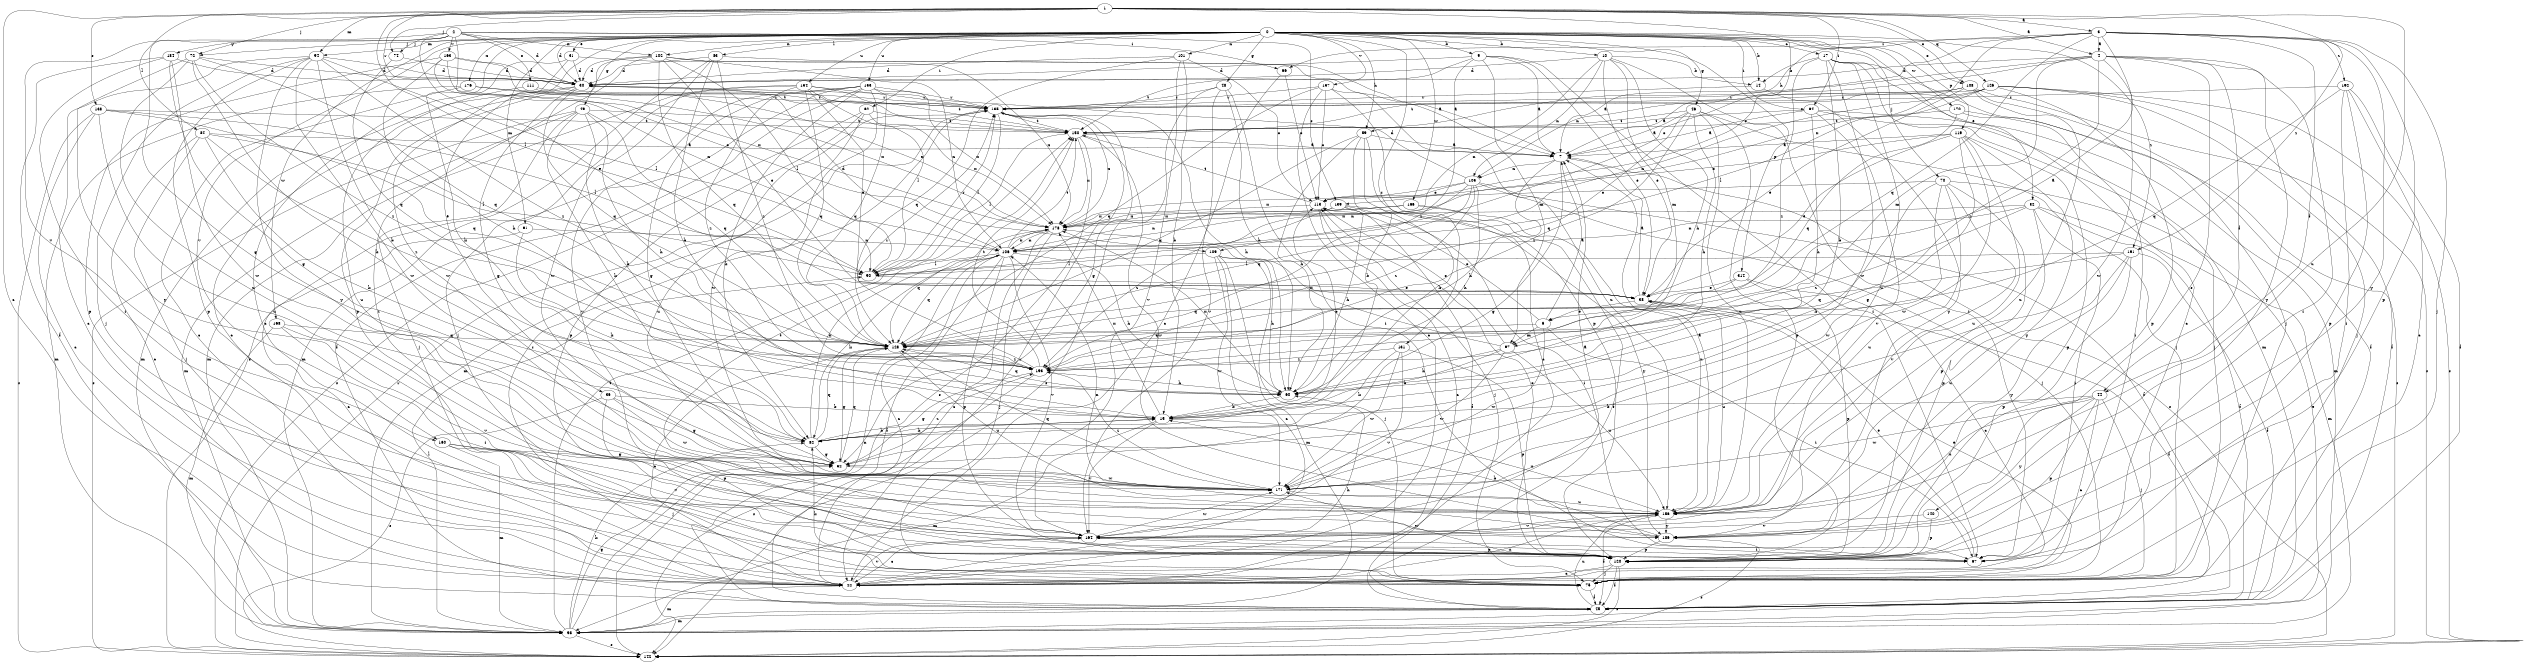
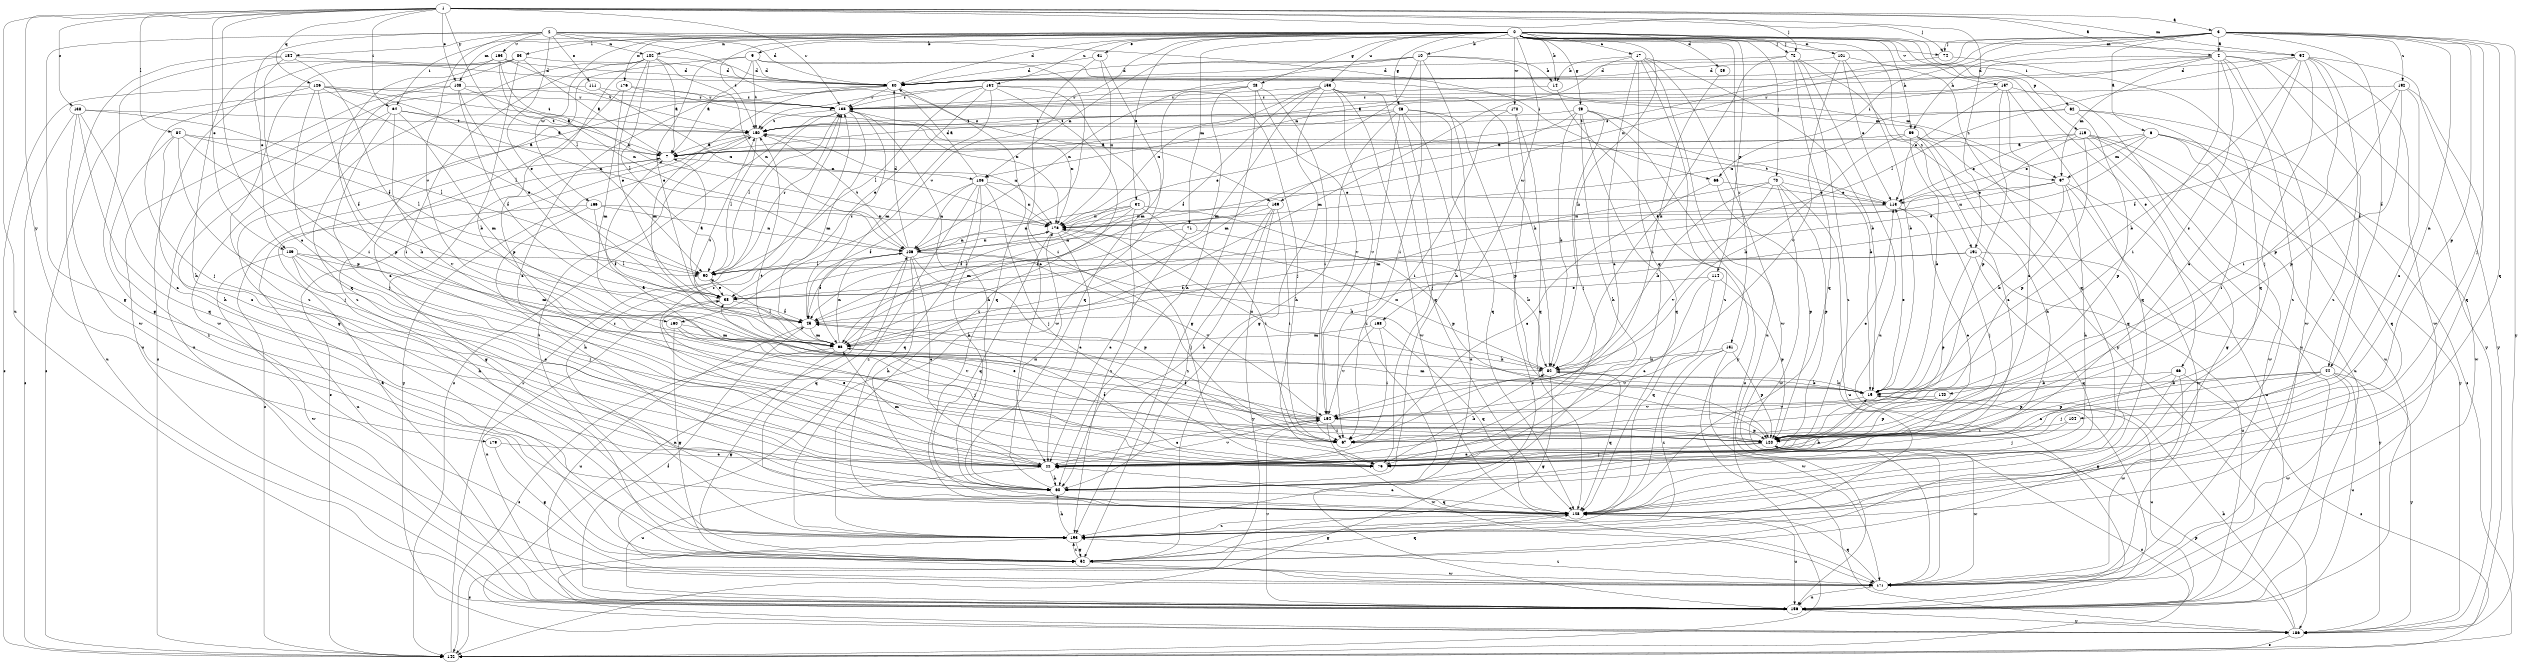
none -> (1076, 35)
none -> (2076, 38)
(1927, 56) -> (487, 56)
none -> (1723, 71)
(2032, 205) -> (1137, 205)
(525, 228) -> (1190, 228)
none -> (1109, 228)
(1741, 276) -> (1716, 276)
(1461, 278) -> (692, 417)
none -> (1807, 295)
(1607, 305) -> (1453, 271)
(2286, 324) -> (1659, 264)
(1160, 336) -> (404, 383)
(2313, 407) -> (1378, 264)
none -> (2073, 419)
none -> (493, 443)
